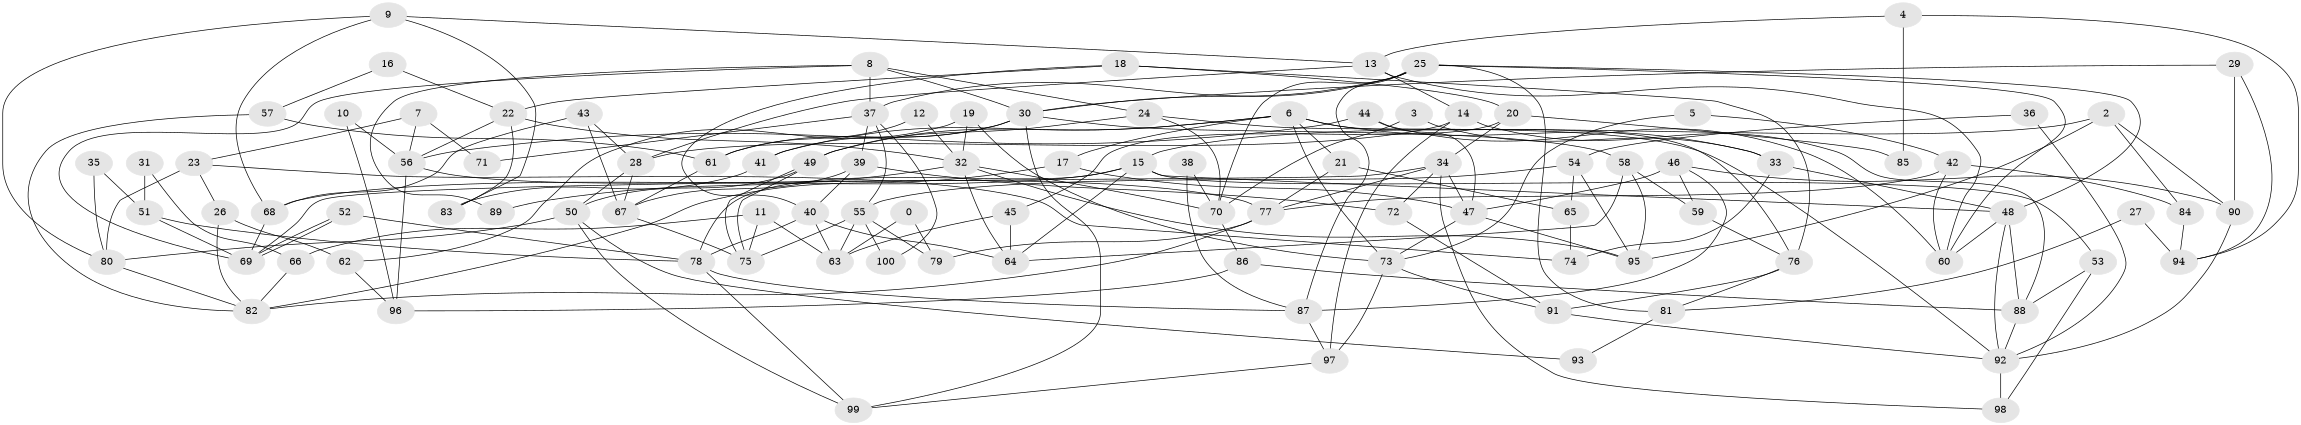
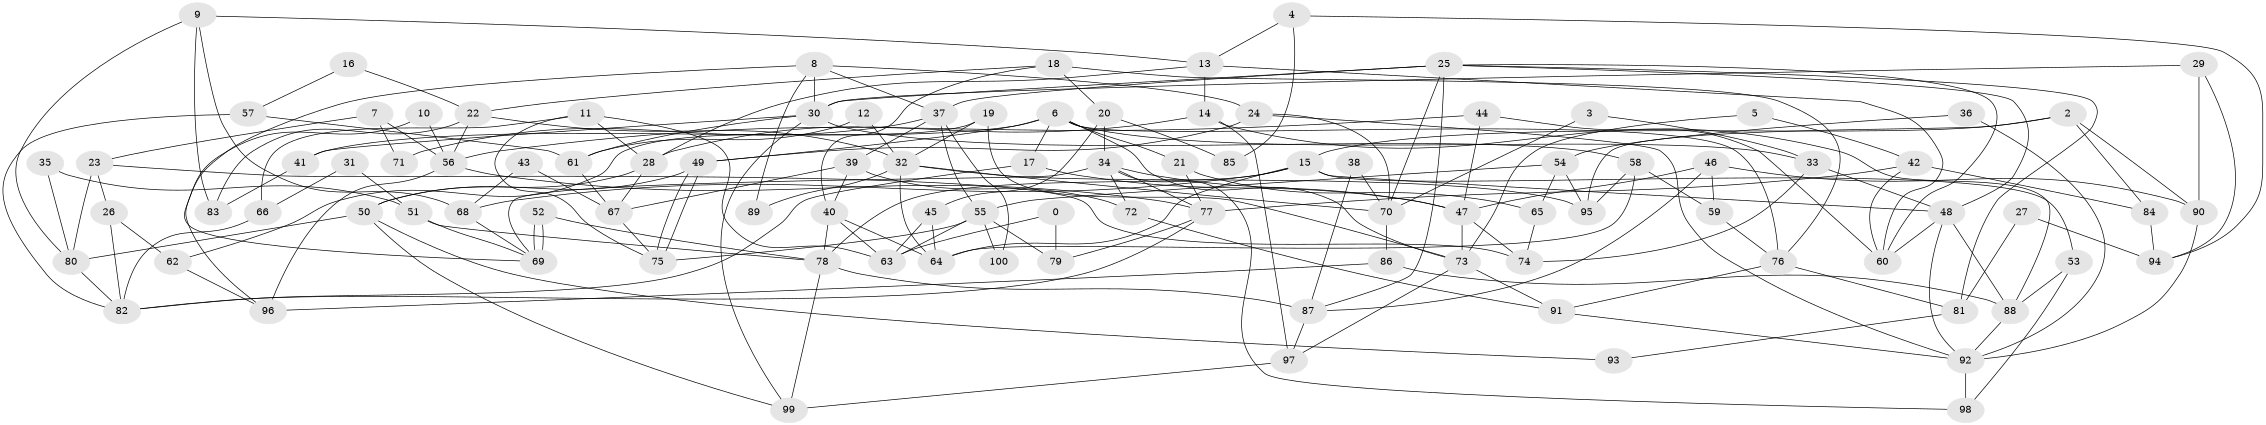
(610, 139) -> (618, 139)
(1552, 237) -> (1493, 237)
